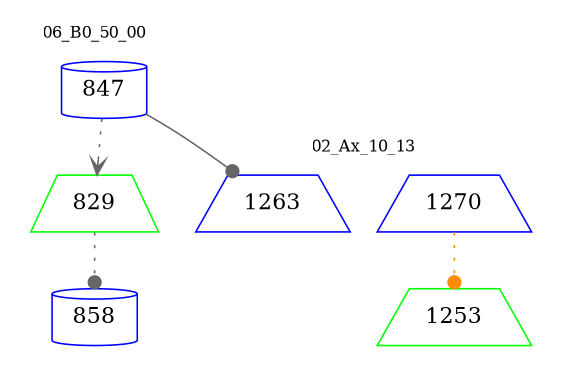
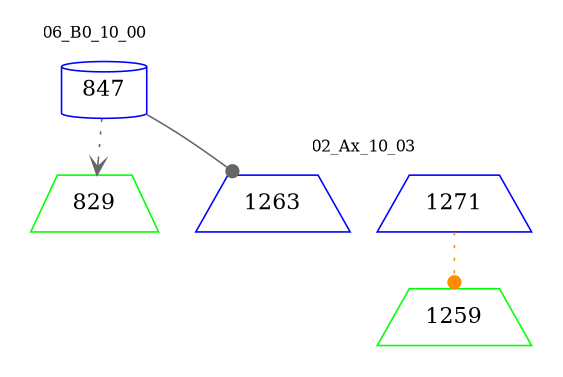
(95, 34) -> (95, 34)
(364, 148) -> (364, 148)
(454, 204) -> (454, 204)
(95, 317) -> none
(454, 317) -> (454, 317)
